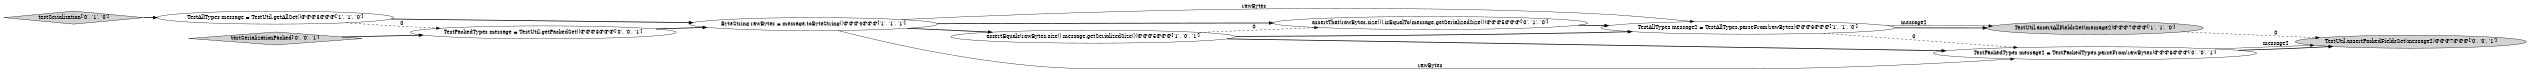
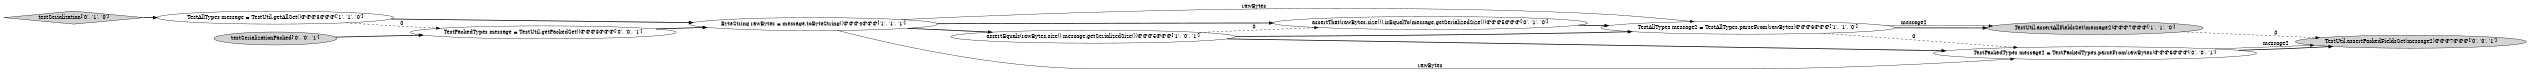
(275, 38) -> (275, 38)
